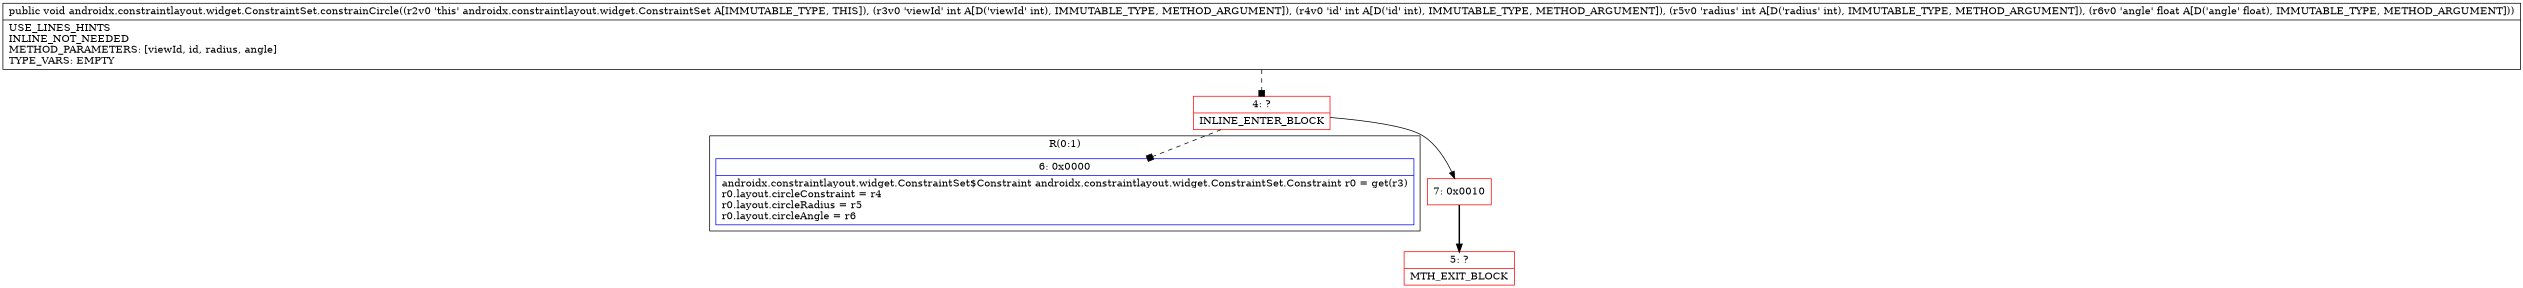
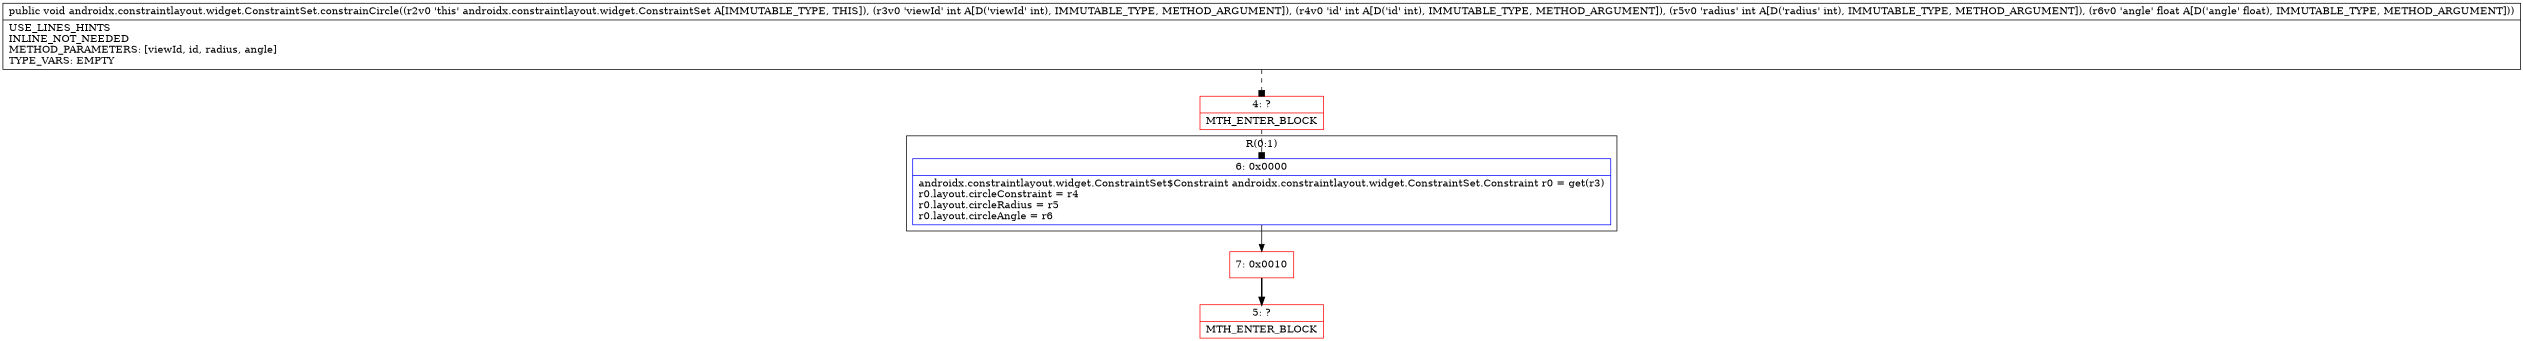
(1262, 121) -> (1262, 121)
(1400, 128) -> (1262, 236)
(1459, 276) -> (1262, 329)
